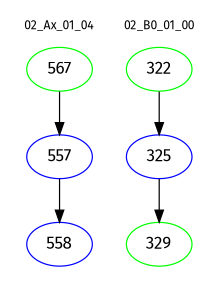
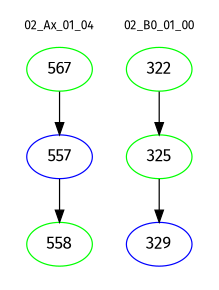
(159, 157) -> (159, 157)
(60, 244) -> (60, 244)
(159, 244) -> (159, 244)
